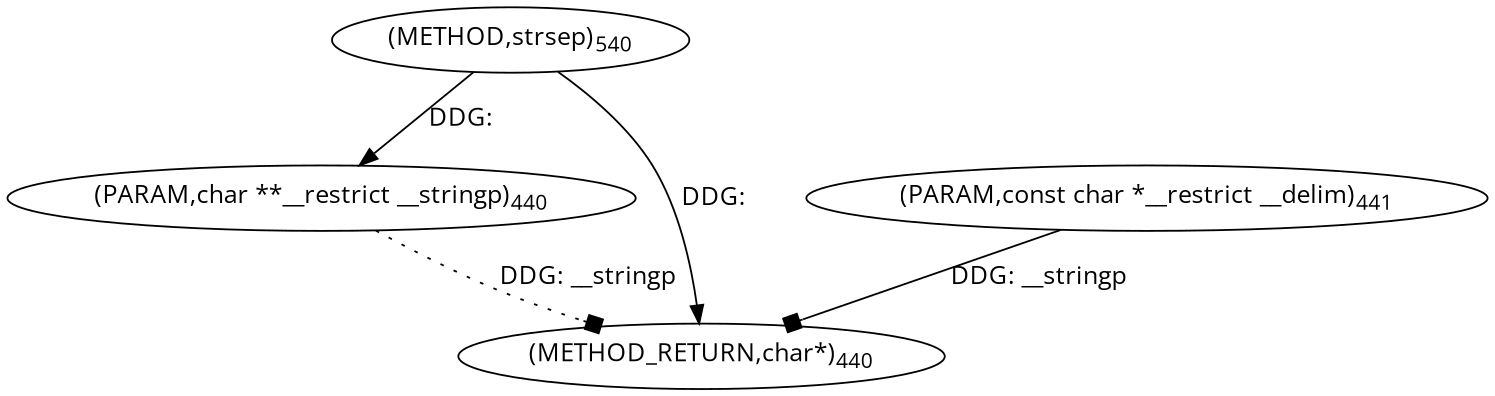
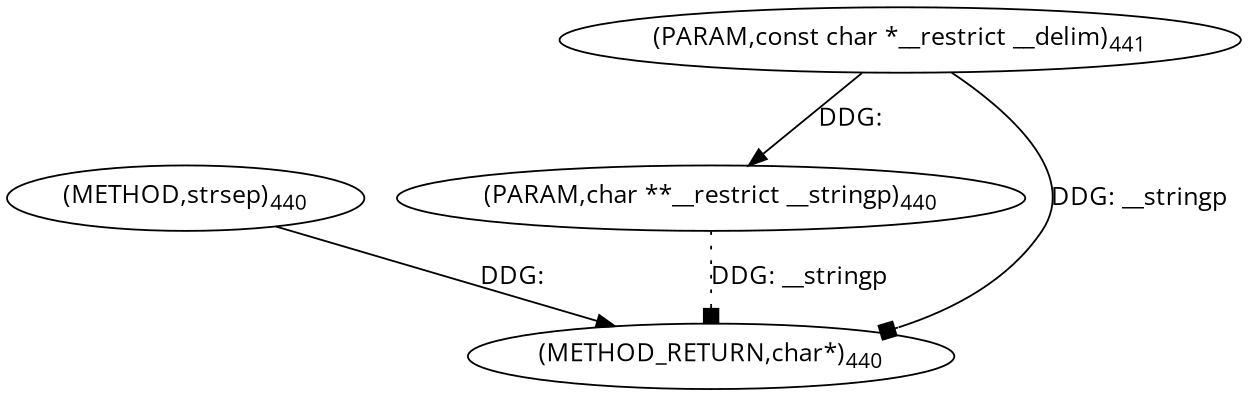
(614, 37) -> (289, 195)
(424, 113) -> (813, 113)
